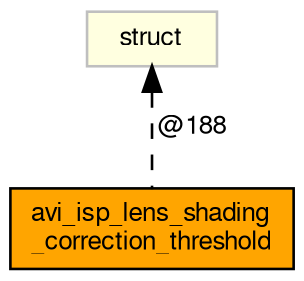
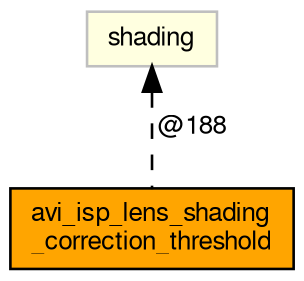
(152, 39) -> (152, 39)
